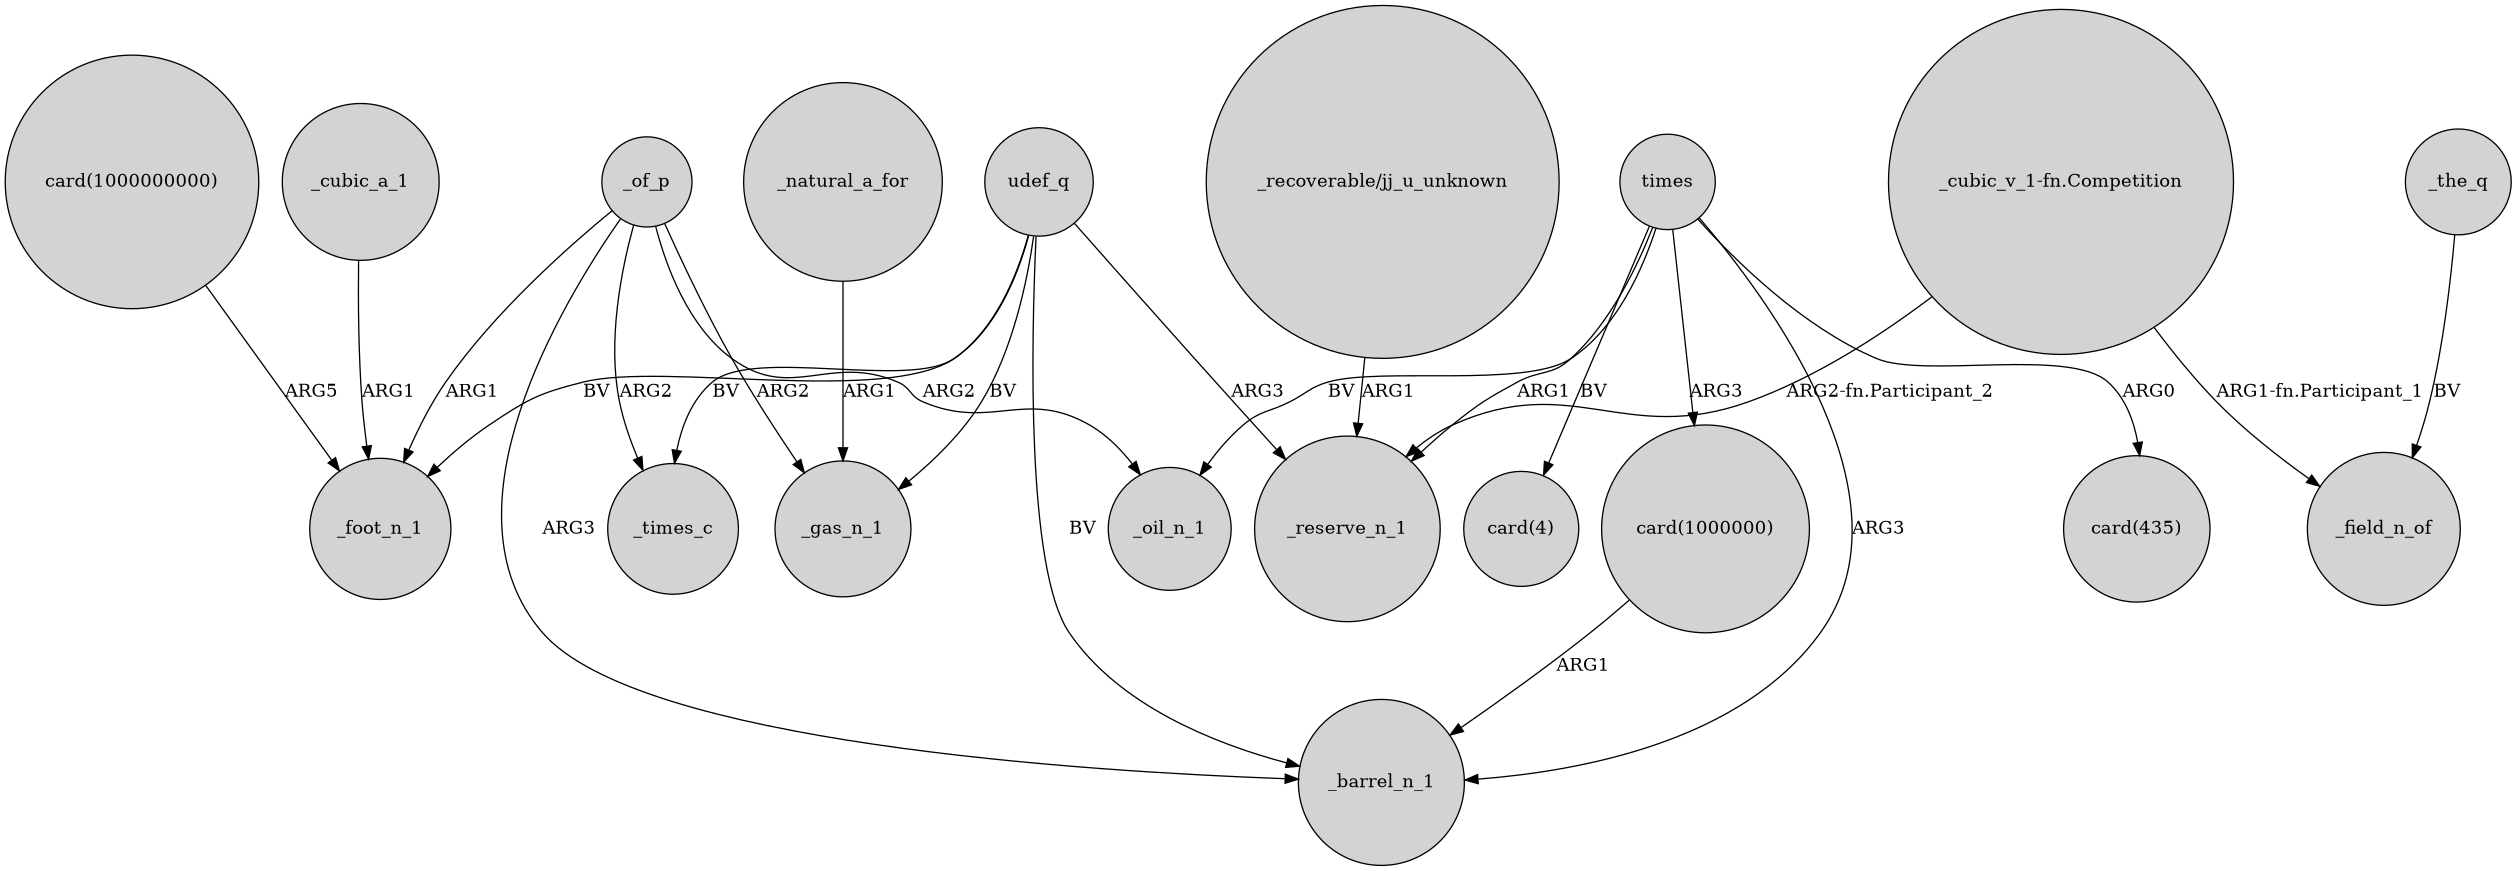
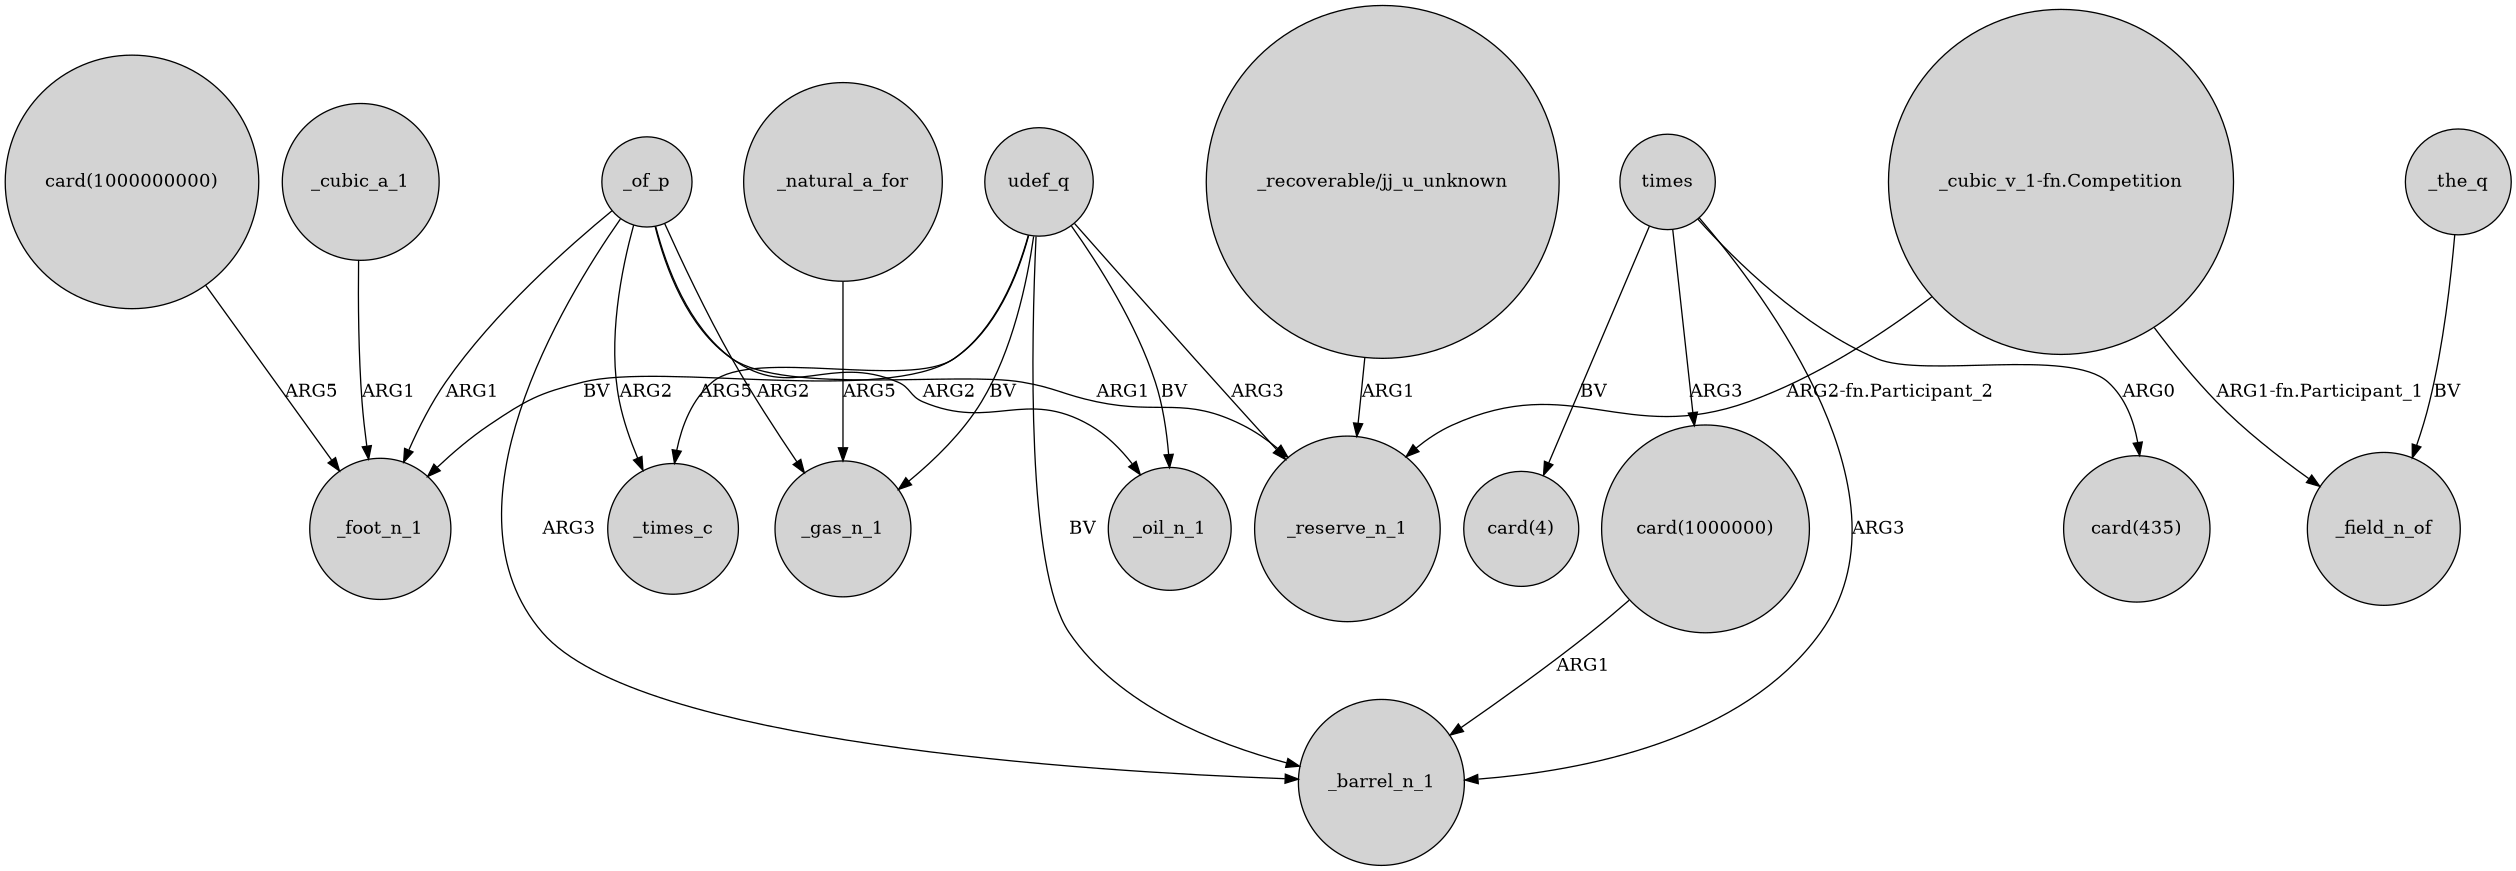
(1455, 376) -> (1136, 334)
(1516, 383) -> (932, 379)
(726, 392) -> (726, 392)
(870, 392) -> (870, 392)
